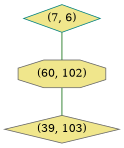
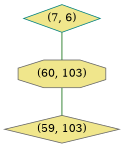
(62, 74) -> (62, 74)
(62, 129) -> (62, 129)
